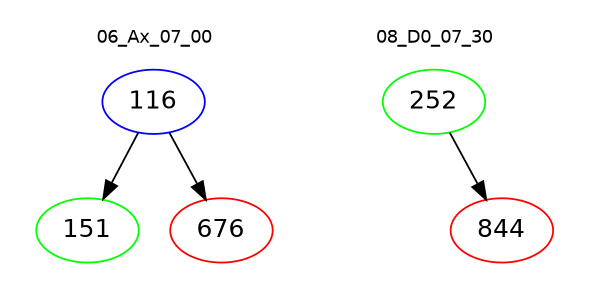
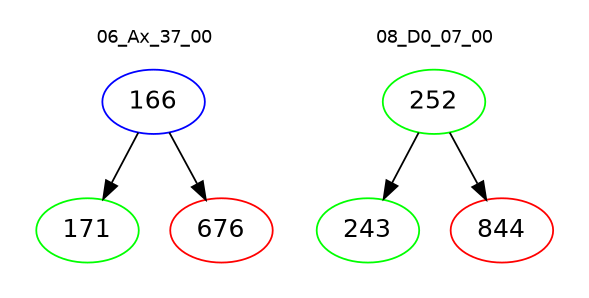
(154, 38) -> (154, 38)
(435, 38) -> (435, 38)
(154, 102) -> (154, 102)
(88, 230) -> (88, 230)
none -> (368, 230)
